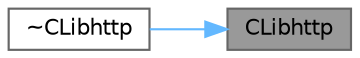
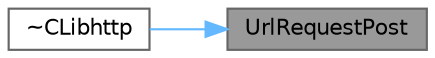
(289, 29) -> (327, 29)
